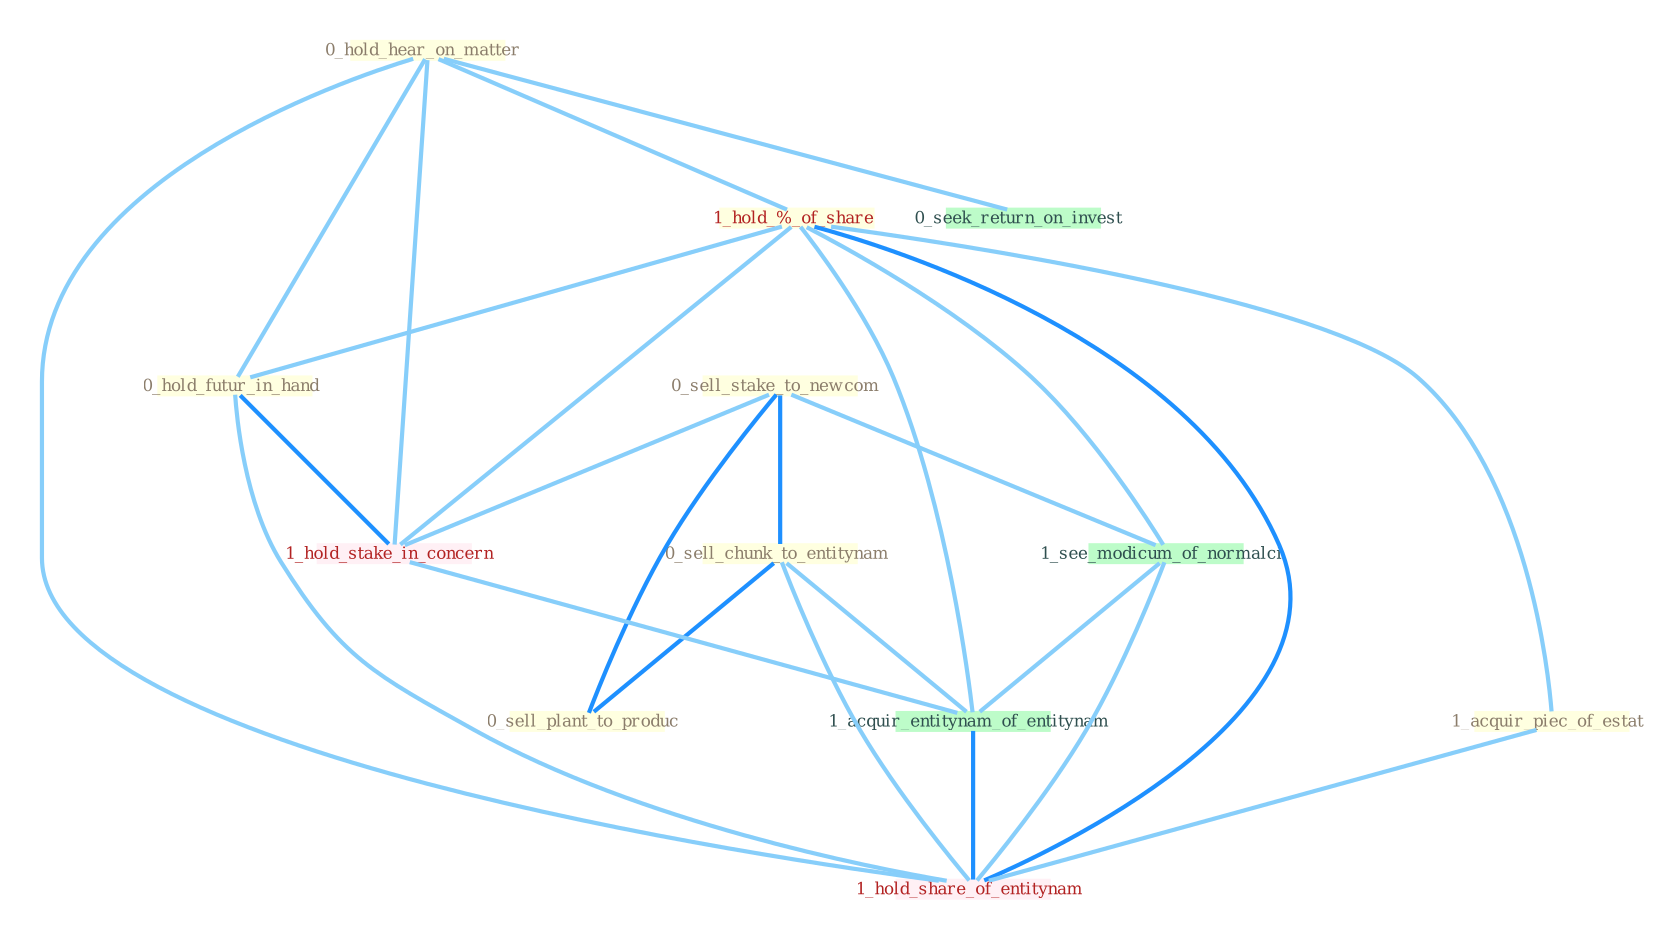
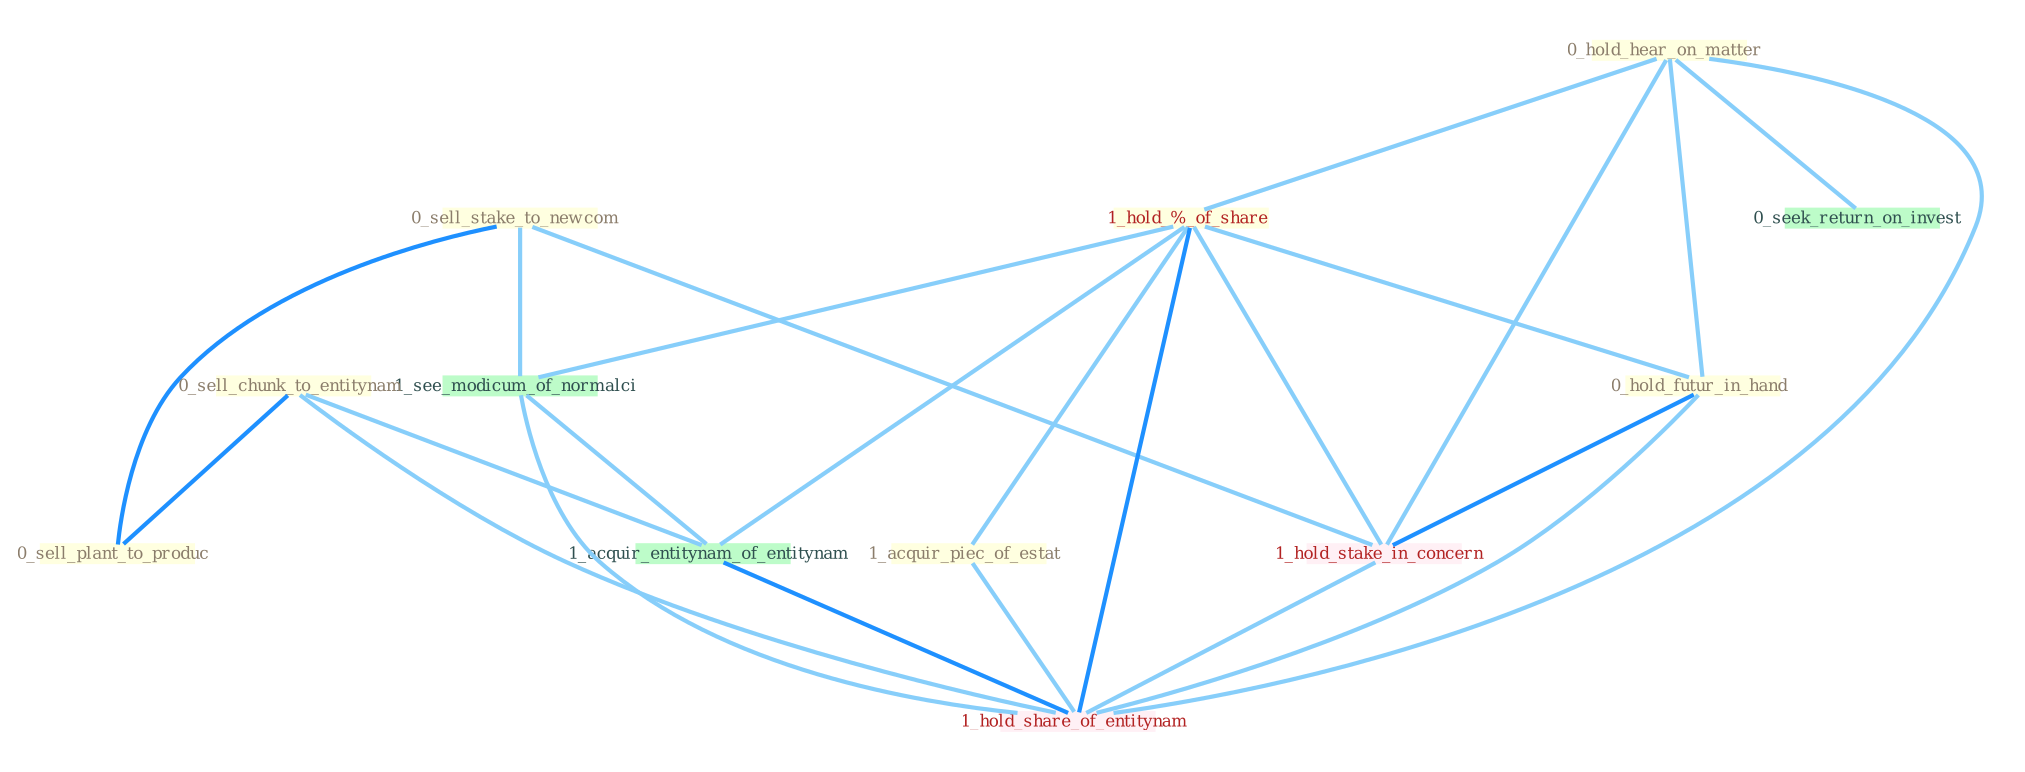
(780, 470) -> none
(725, 649) -> (1231, 638)
